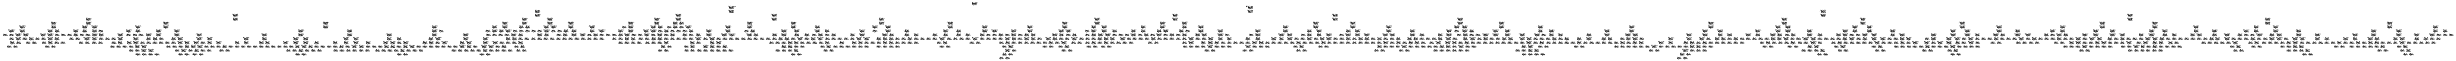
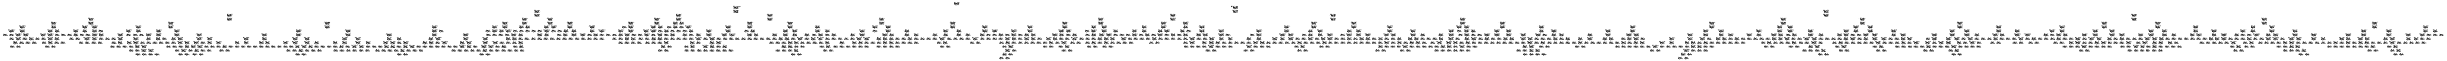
(2352, 43) -> none
